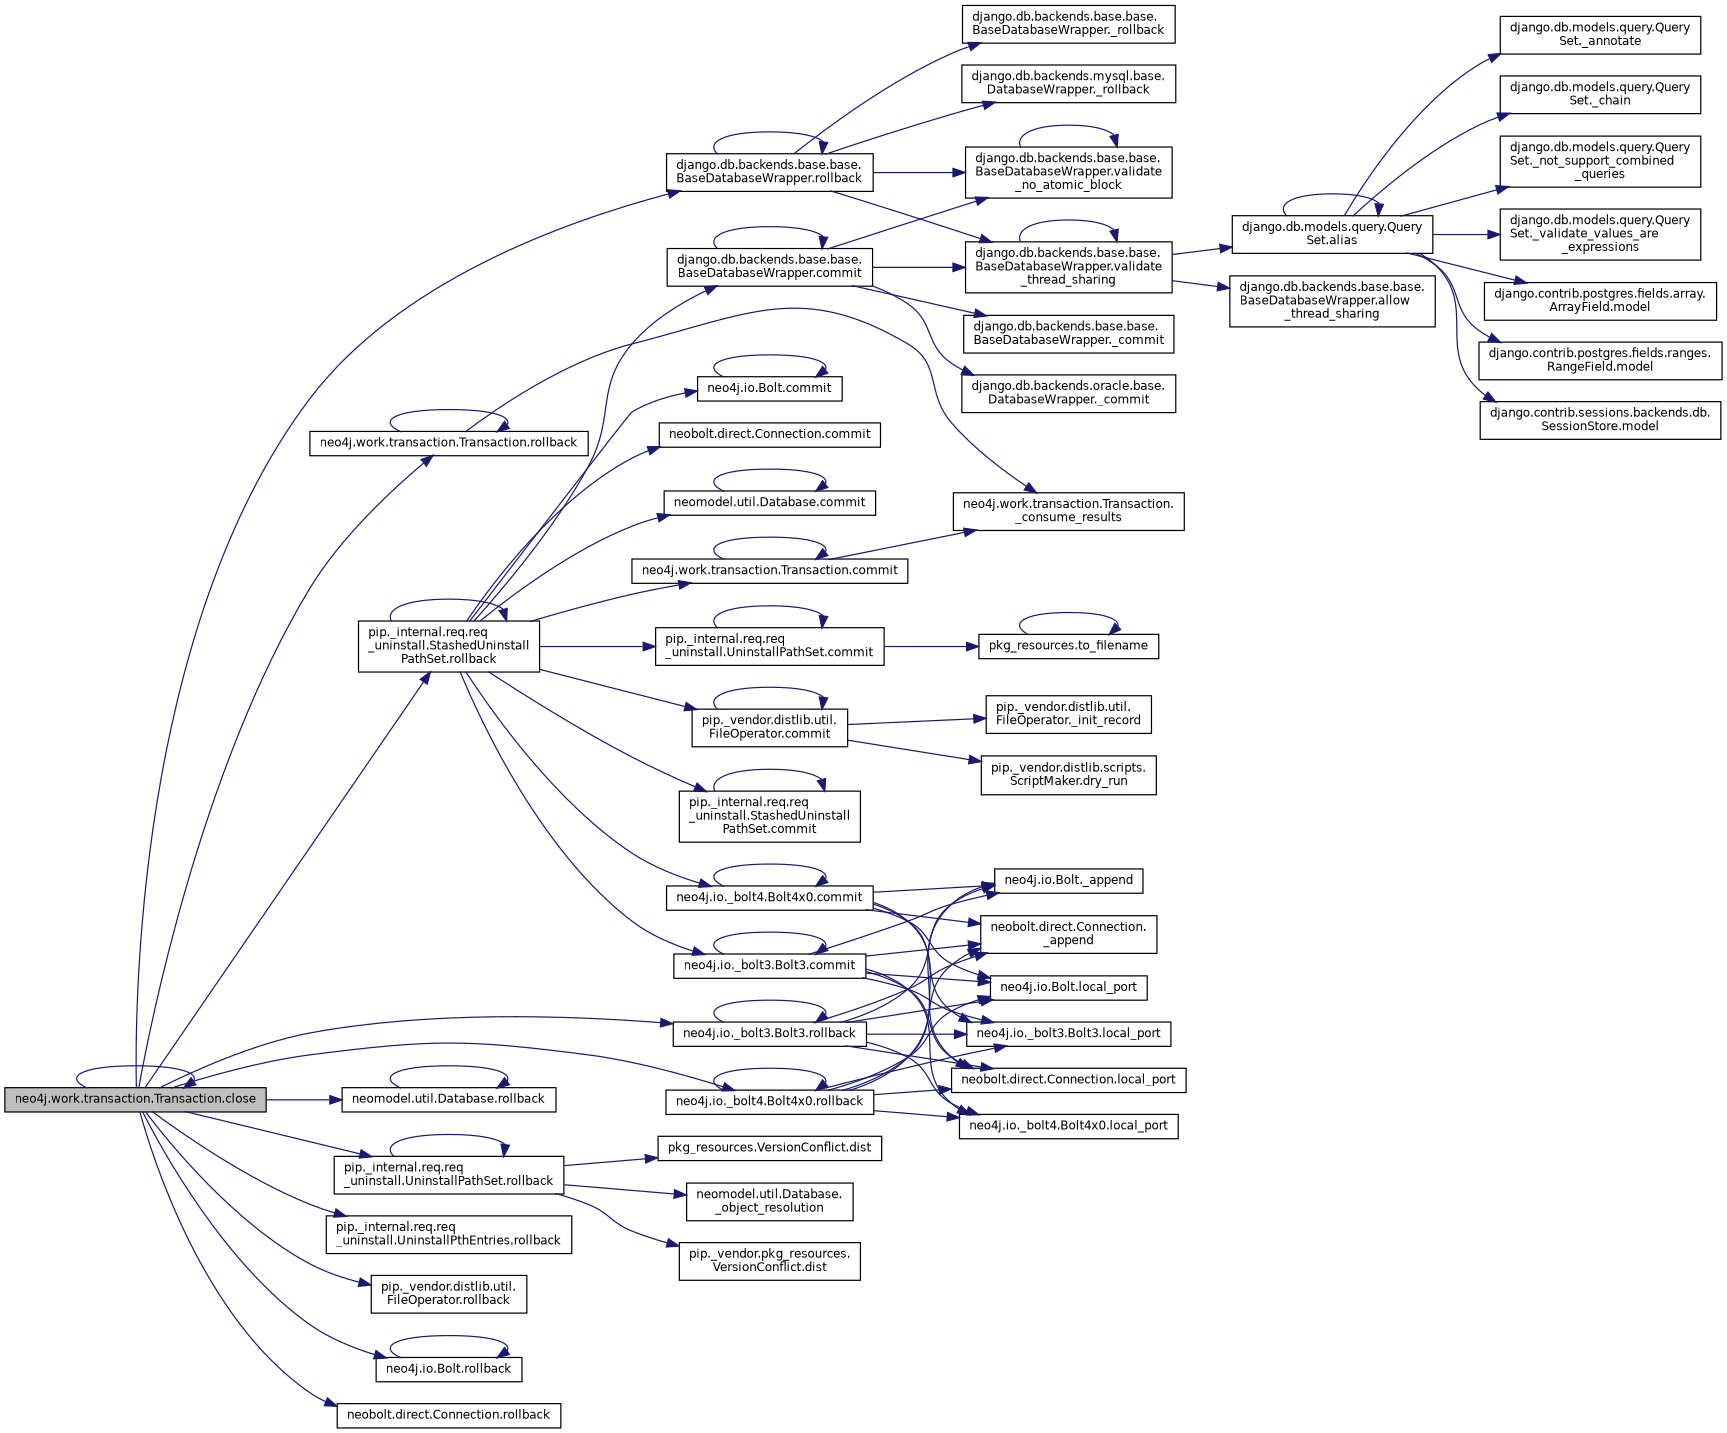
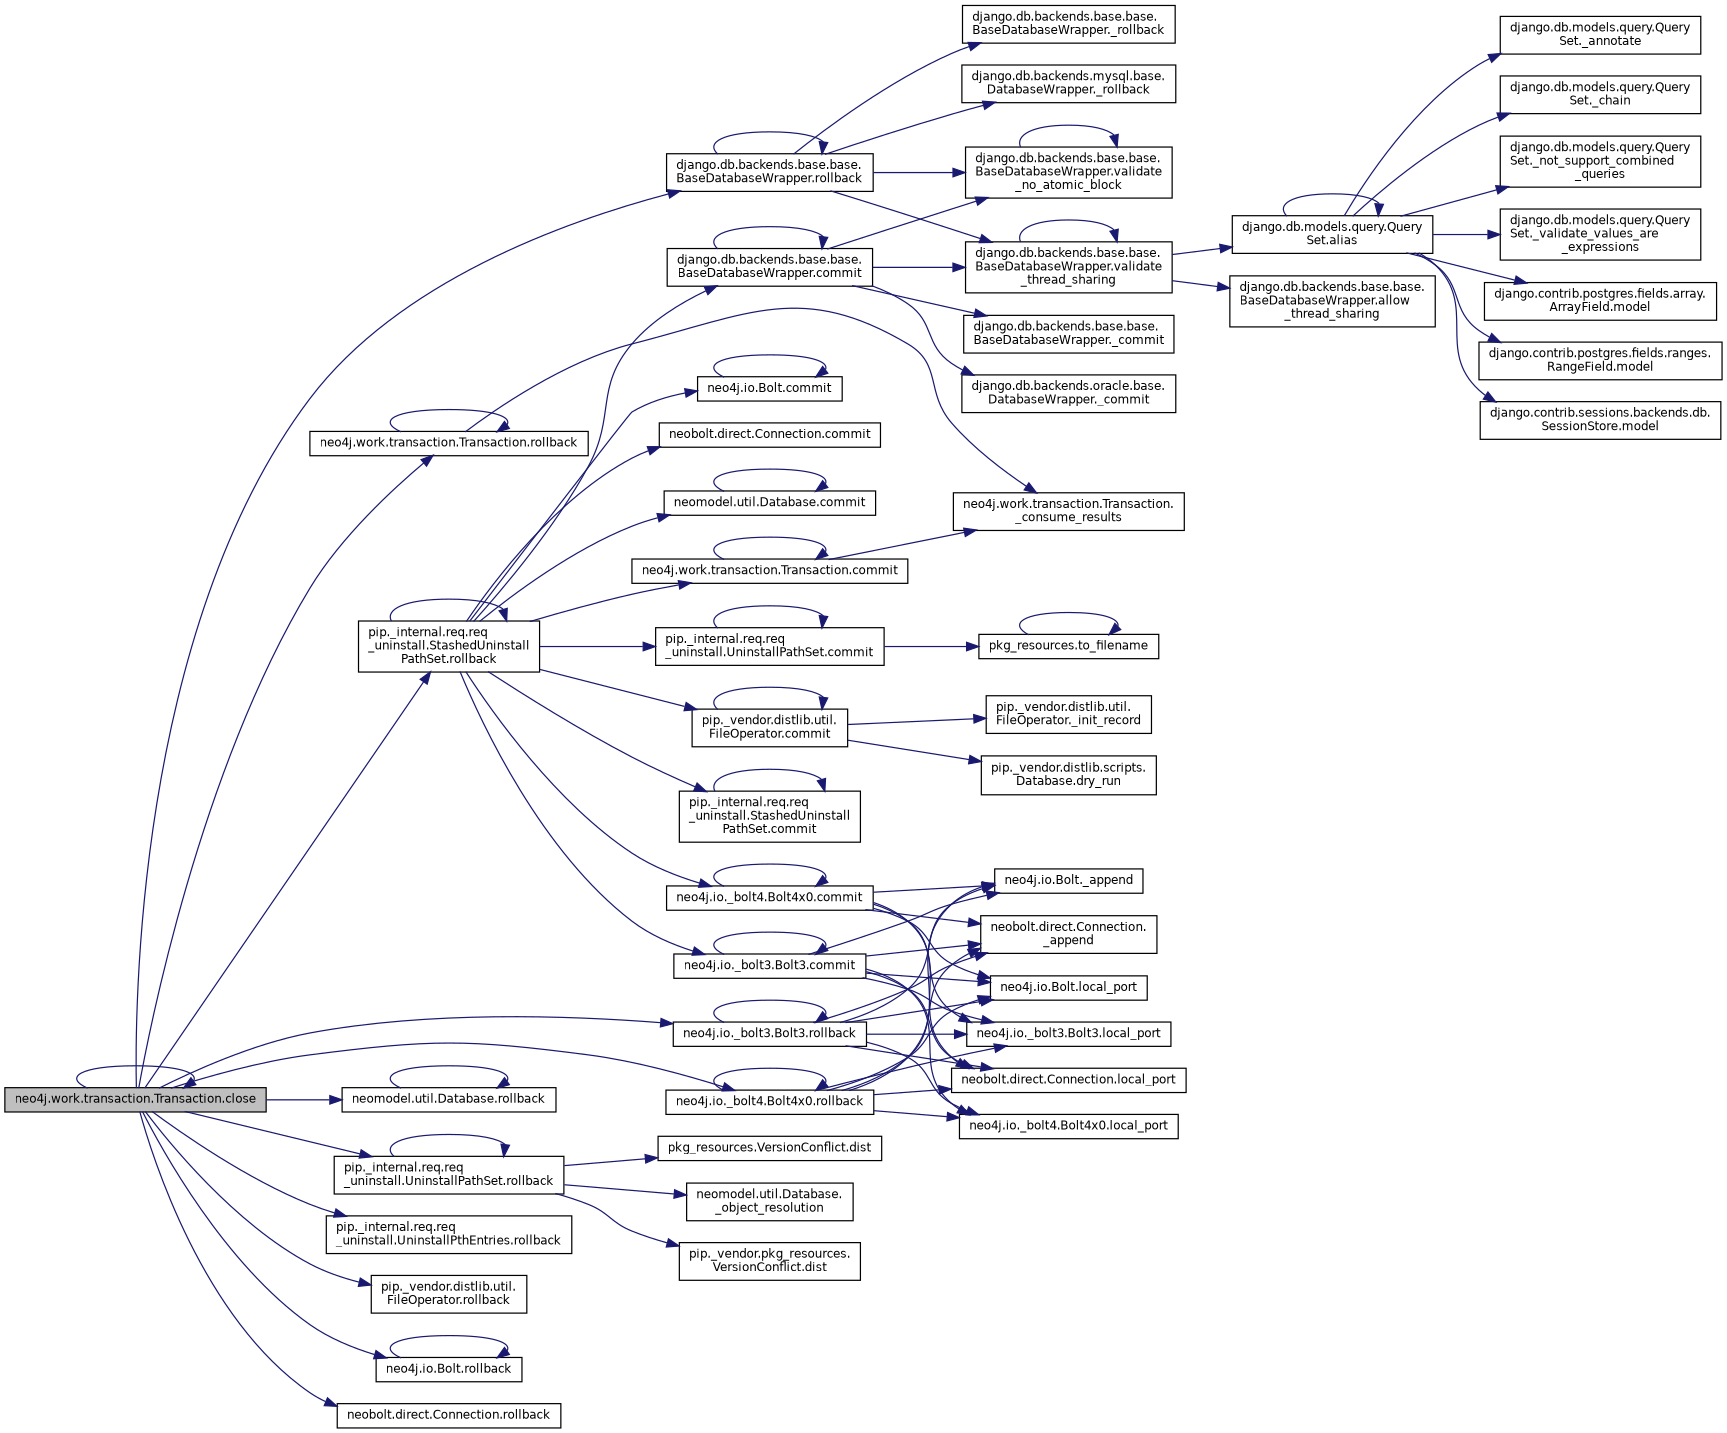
(1069, 775) -> (1069, 775)
